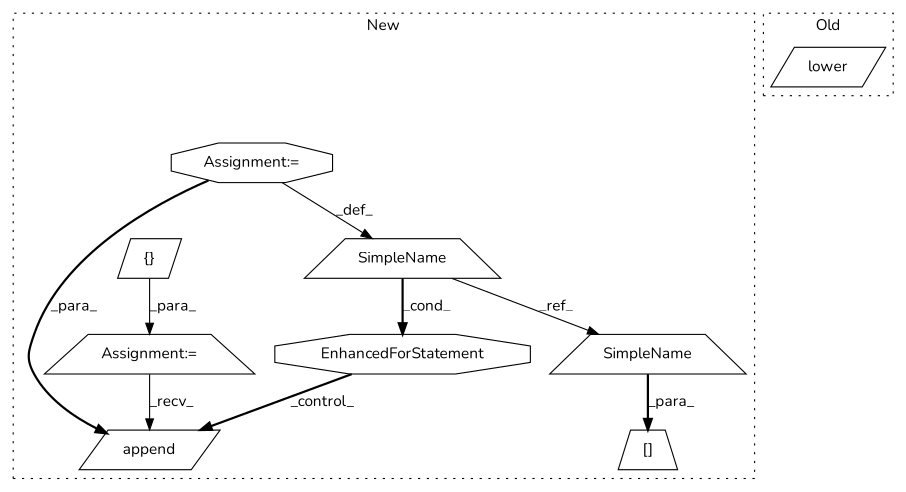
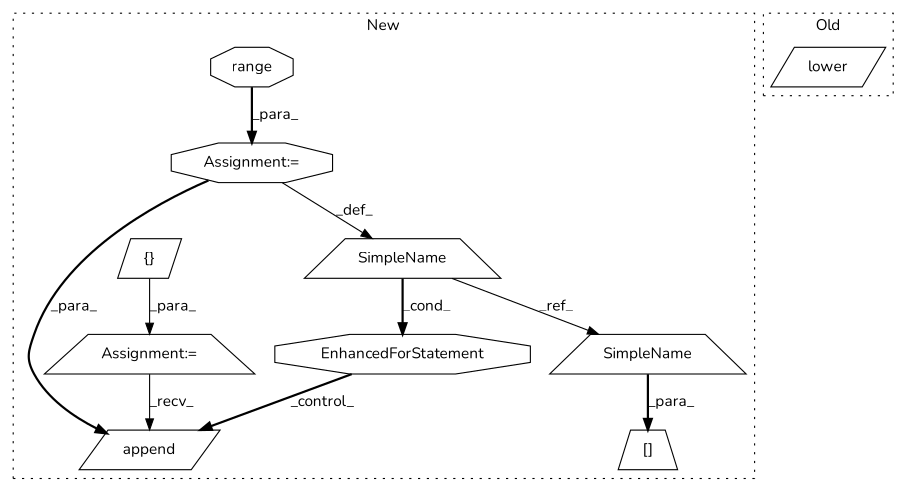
none -> (252, 67)
